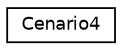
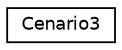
(61, 25) -> (61, 25)
